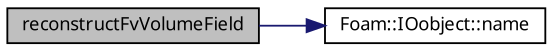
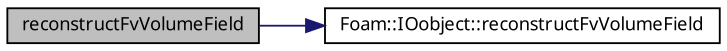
(435, 26) -> (522, 26)
